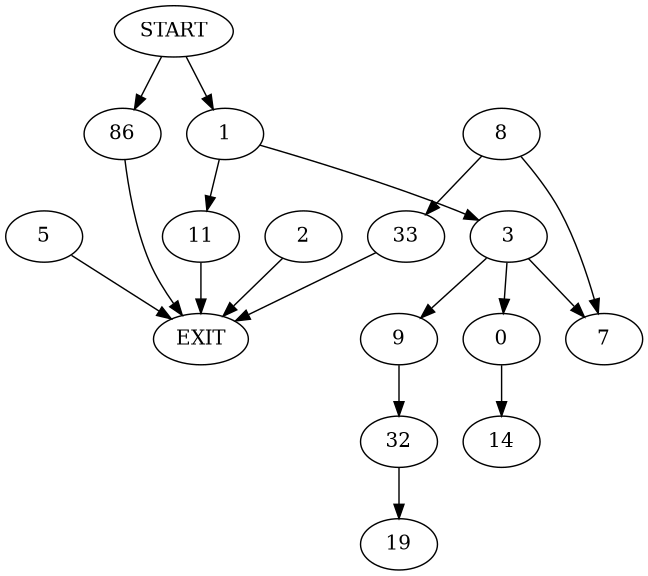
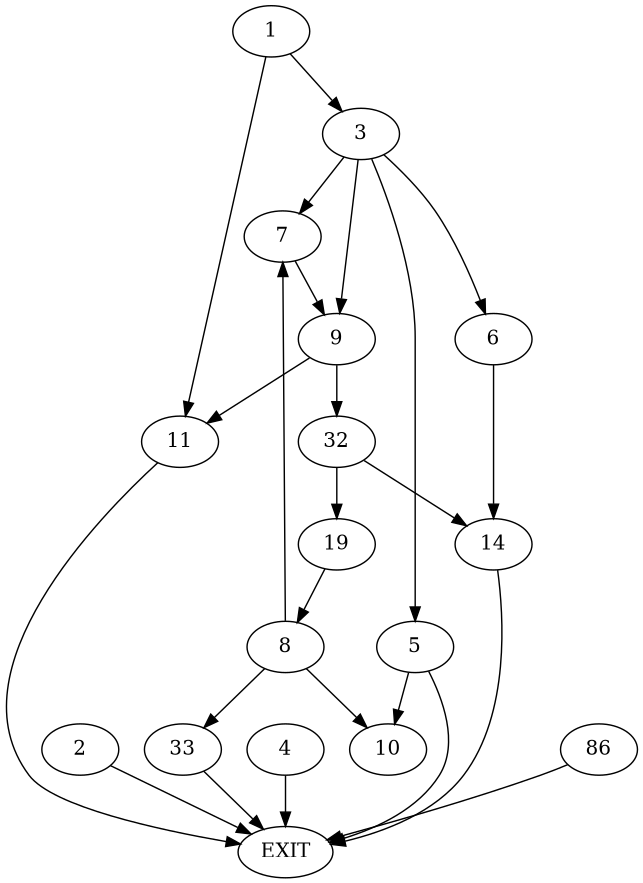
(174, 31) -> none
none -> (306, 281)
(502, 339) -> (494, 339)
none -> (415, 380)
none -> (264, 387)
none -> (405, 486)
none -> (314, 589)
none -> (482, 743)
none -> (286, 750)
none -> (388, 750)
